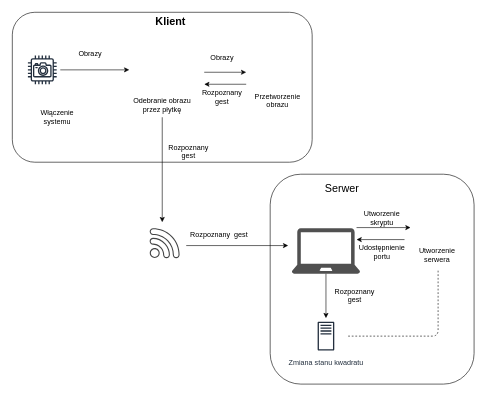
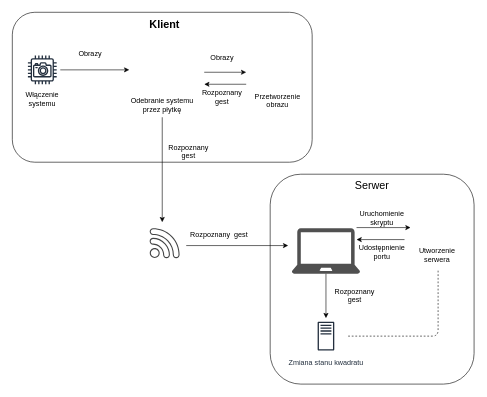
(171, 21) -> (165, 24)
(162, 105) -> (162, 105)
(57, 117) -> (42, 99)
(342, 195) -> (372, 192)
(382, 219) -> (382, 219)
